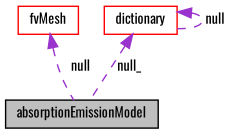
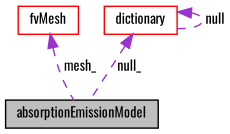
(79, 67) -> (79, 67)
